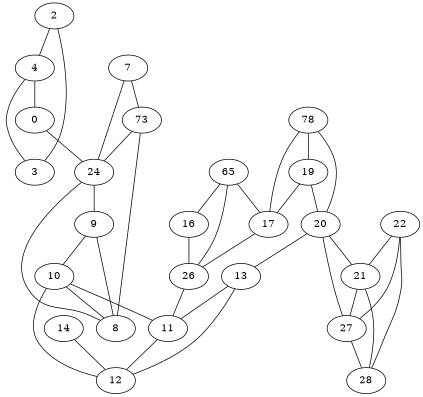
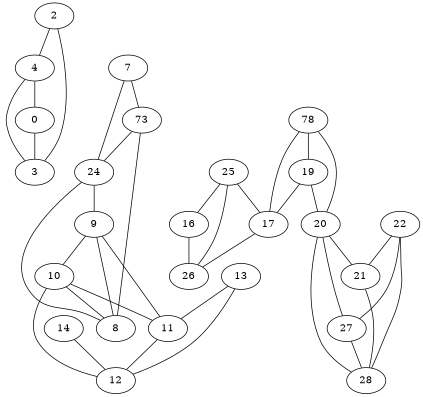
(65, 146) -> (35, 146)
(229, 172) -> (229, 172)
(281, 250) -> (312, 312)
(178, 303) -> (131, 276)
(354, 303) -> none
